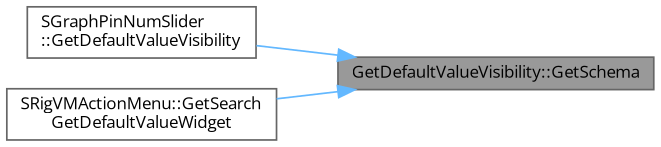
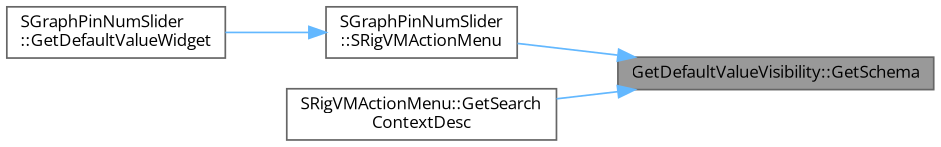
none -> (116, 32)
(142, 32) -> (422, 32)
(142, 114) -> (422, 114)
